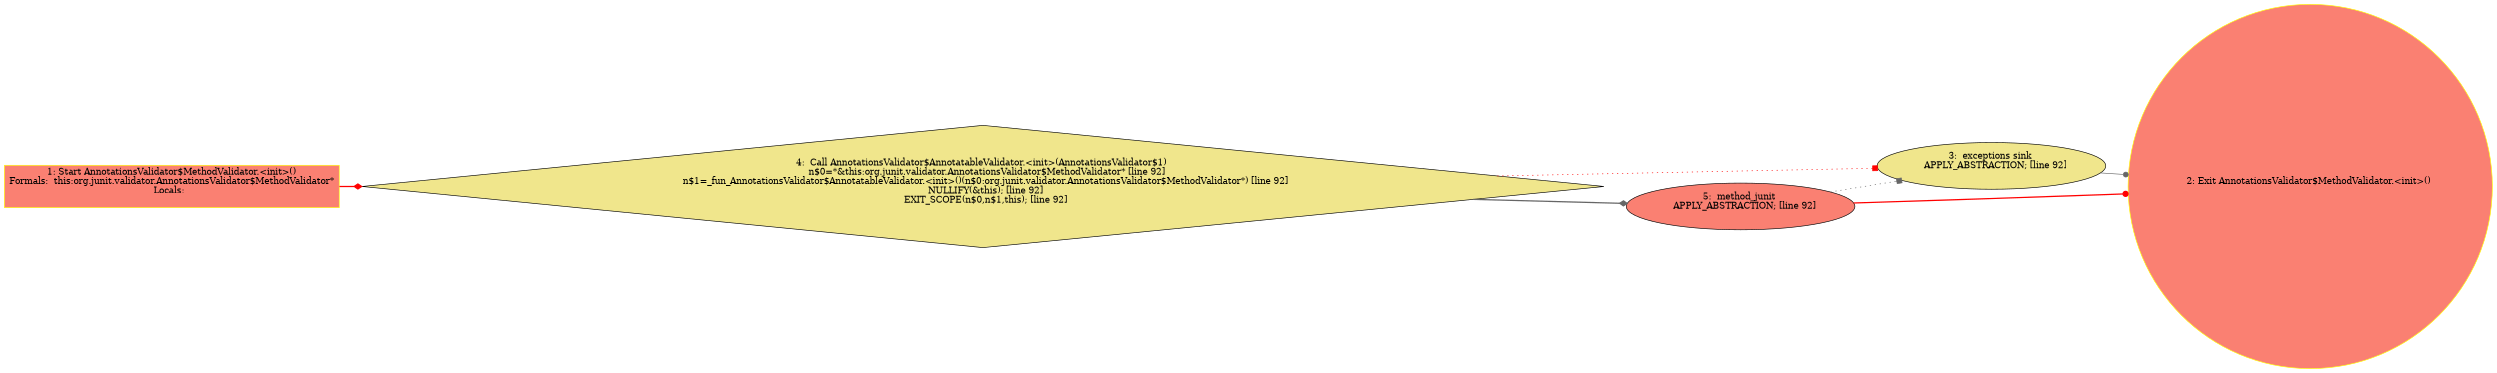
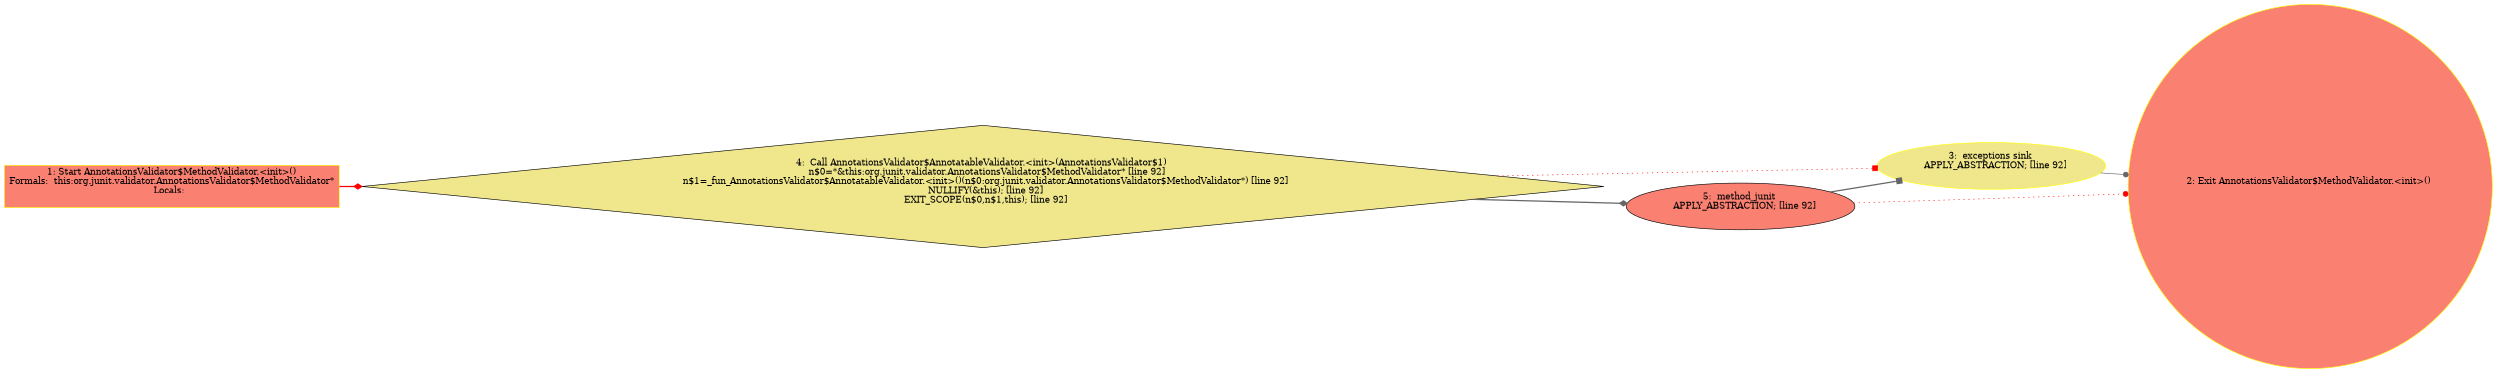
(1991, 166) -> (1991, 166)
(1863, 187) -> (1863, 187)
(1988, 199) -> (1988, 199)
